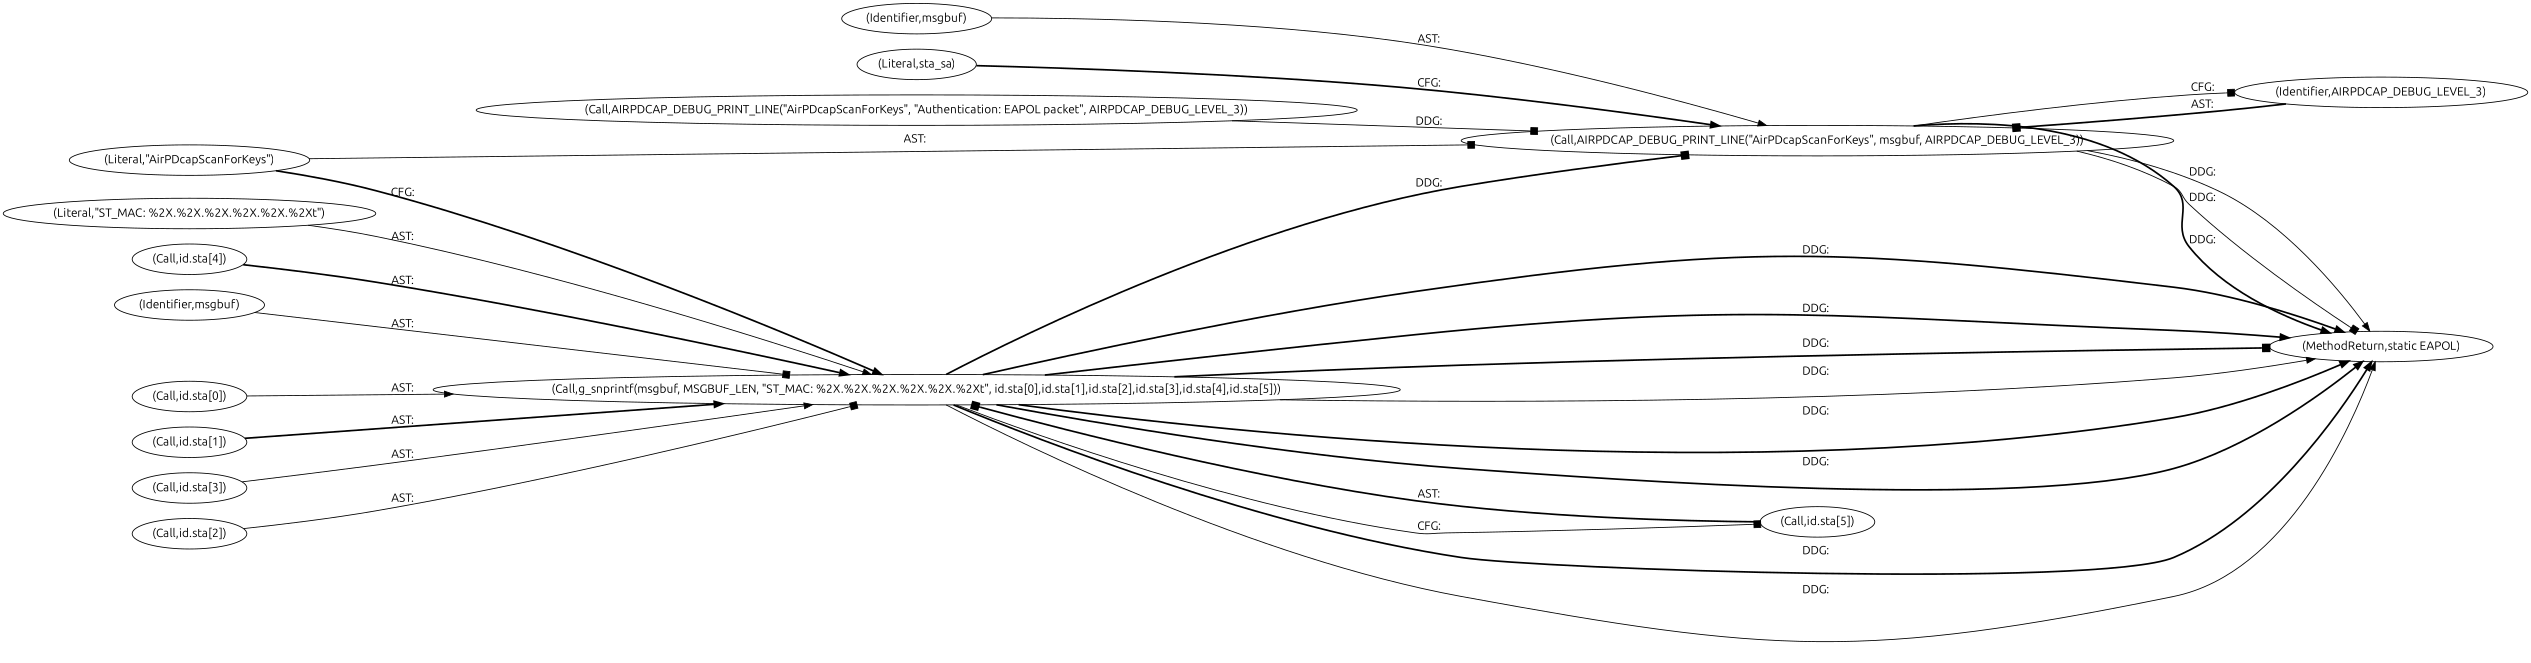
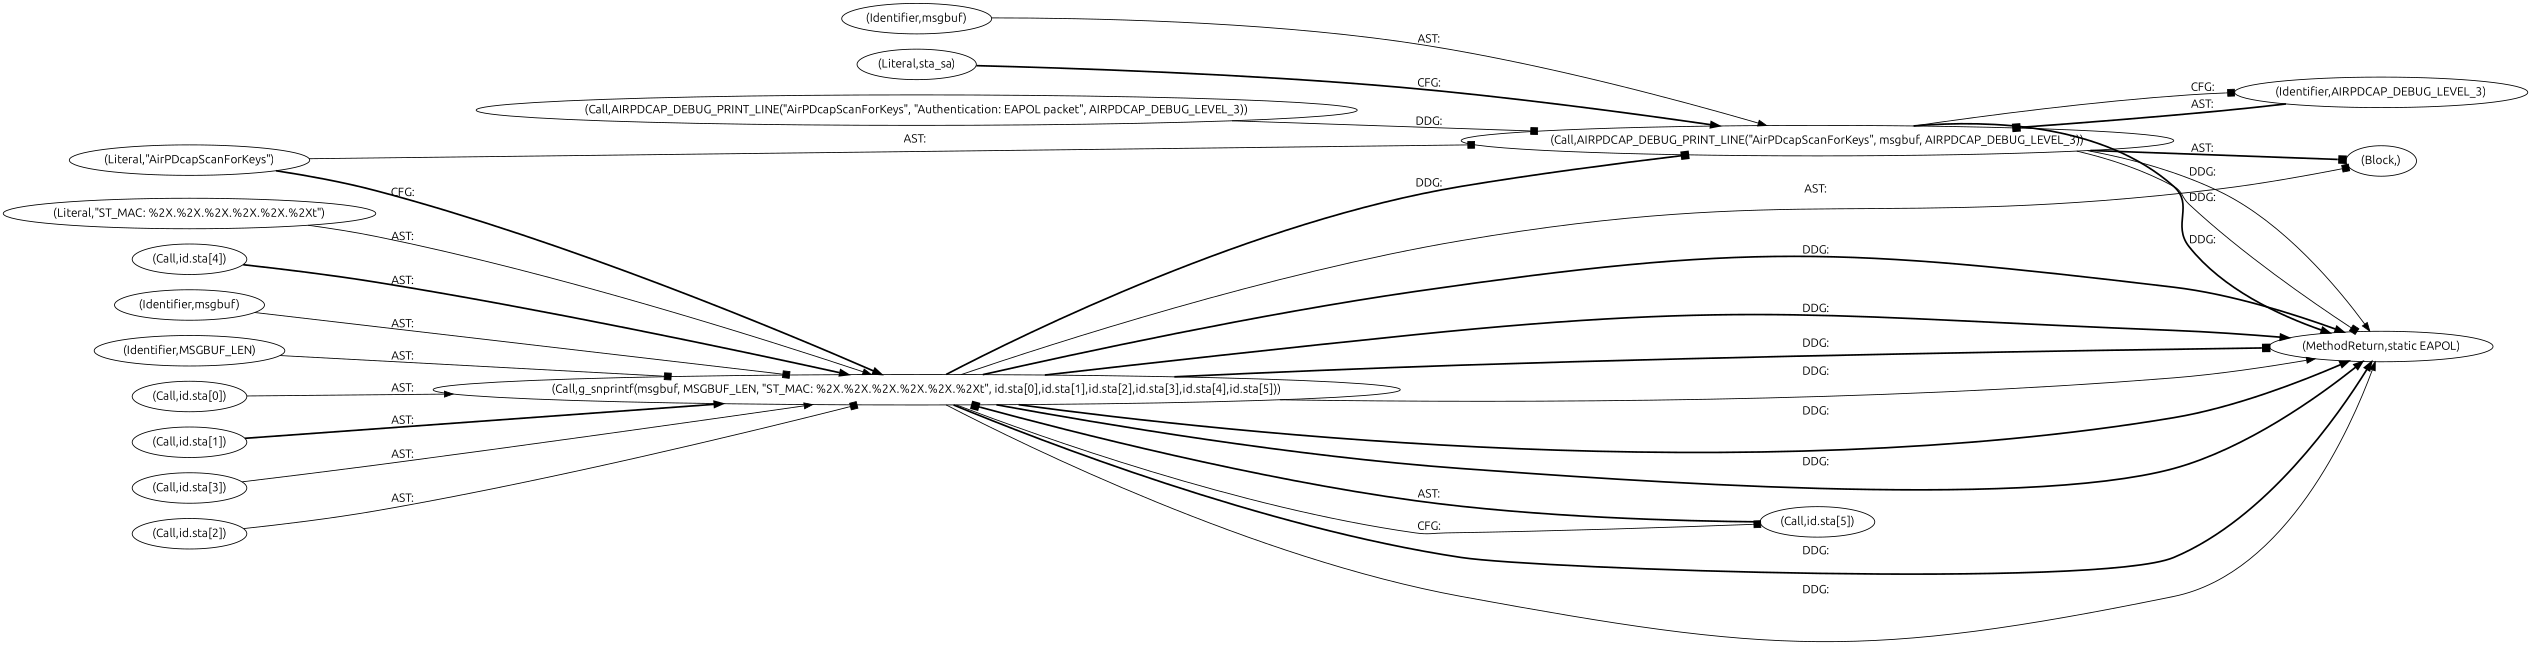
none -> (2381, 161)
none -> (190, 351)
